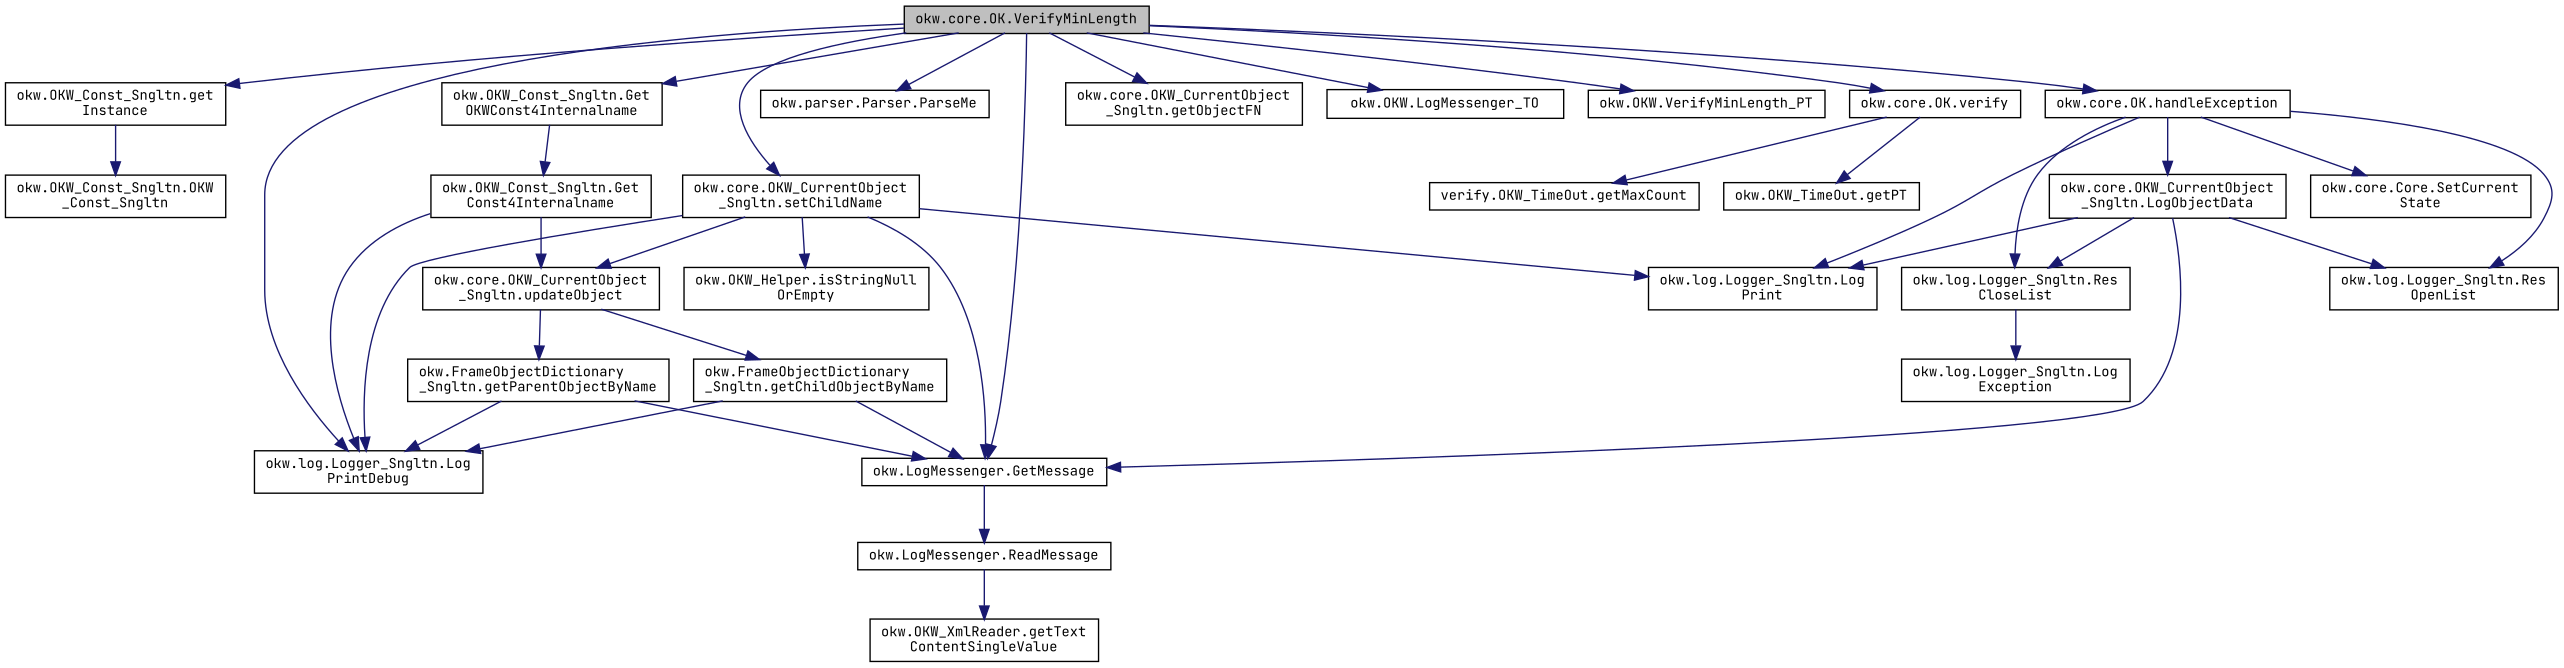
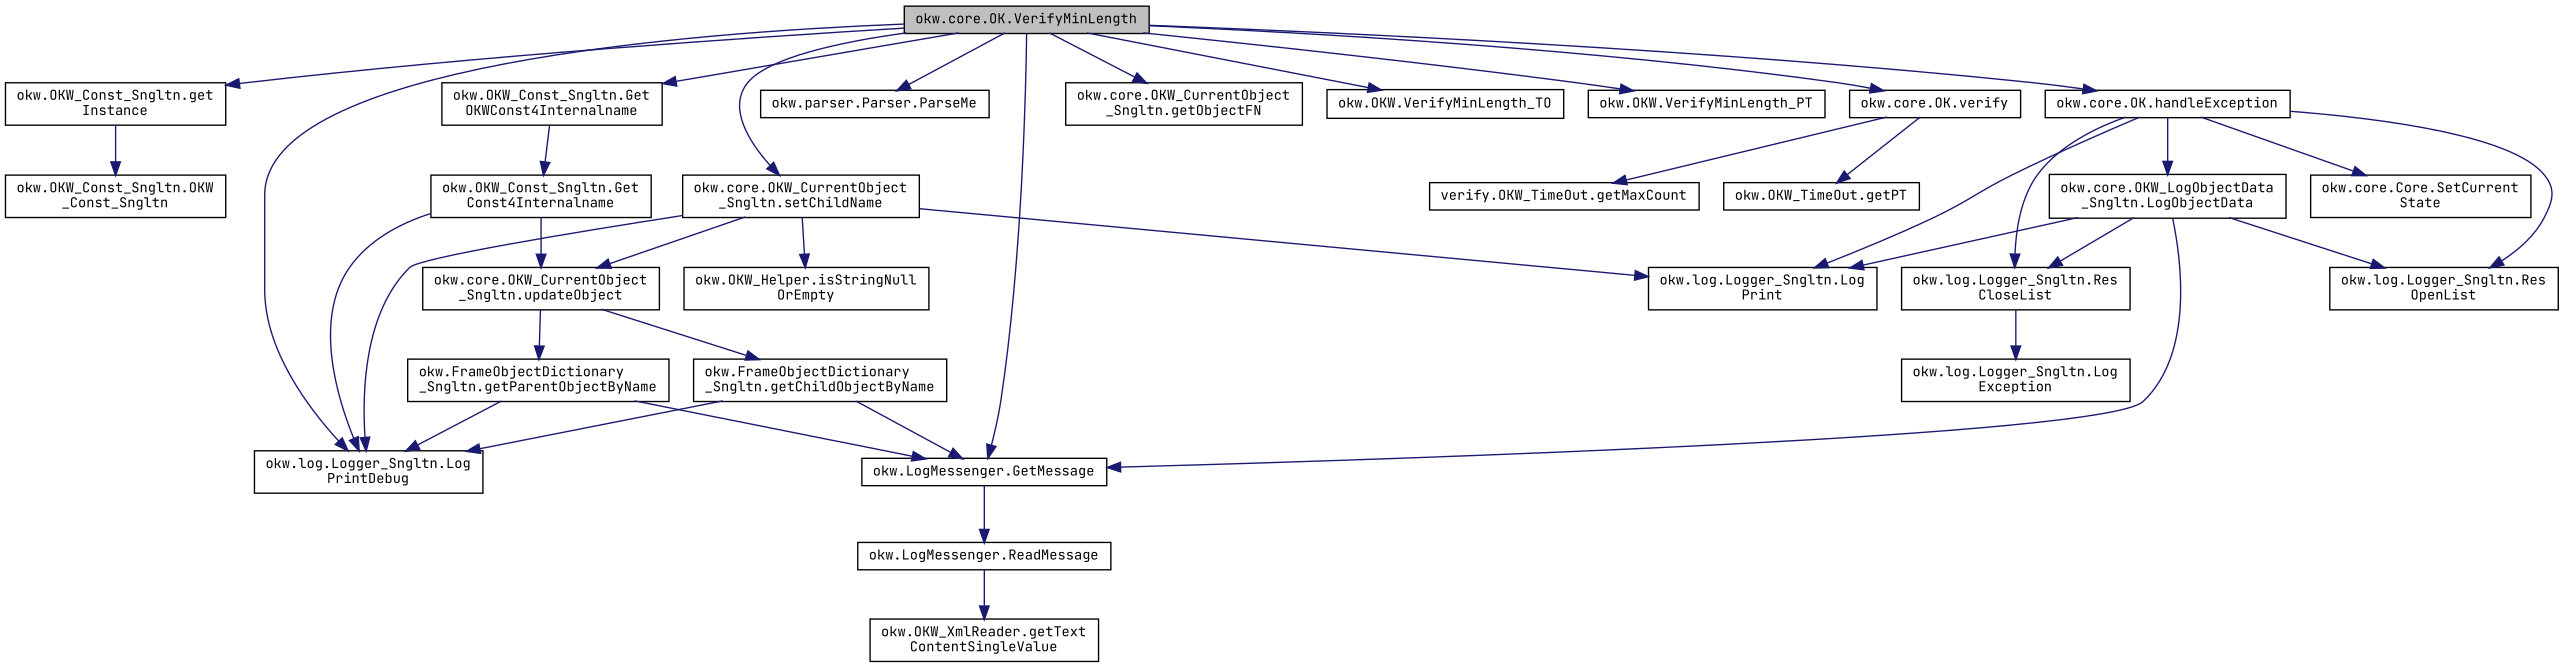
(1445, 104) -> (1445, 104)
(2168, 196) -> (2168, 196)
(964, 309) -> none
